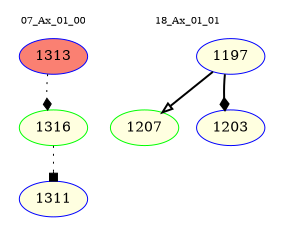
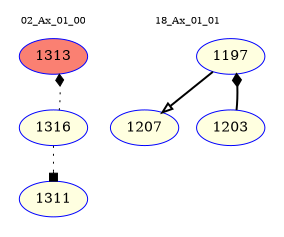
(53, 21) -> (53, 21)
(47, 86) -> (60, 98)
(224, 86) -> (237, 98)
(53, 128) -> (53, 128)
(145, 128) -> (145, 128)
